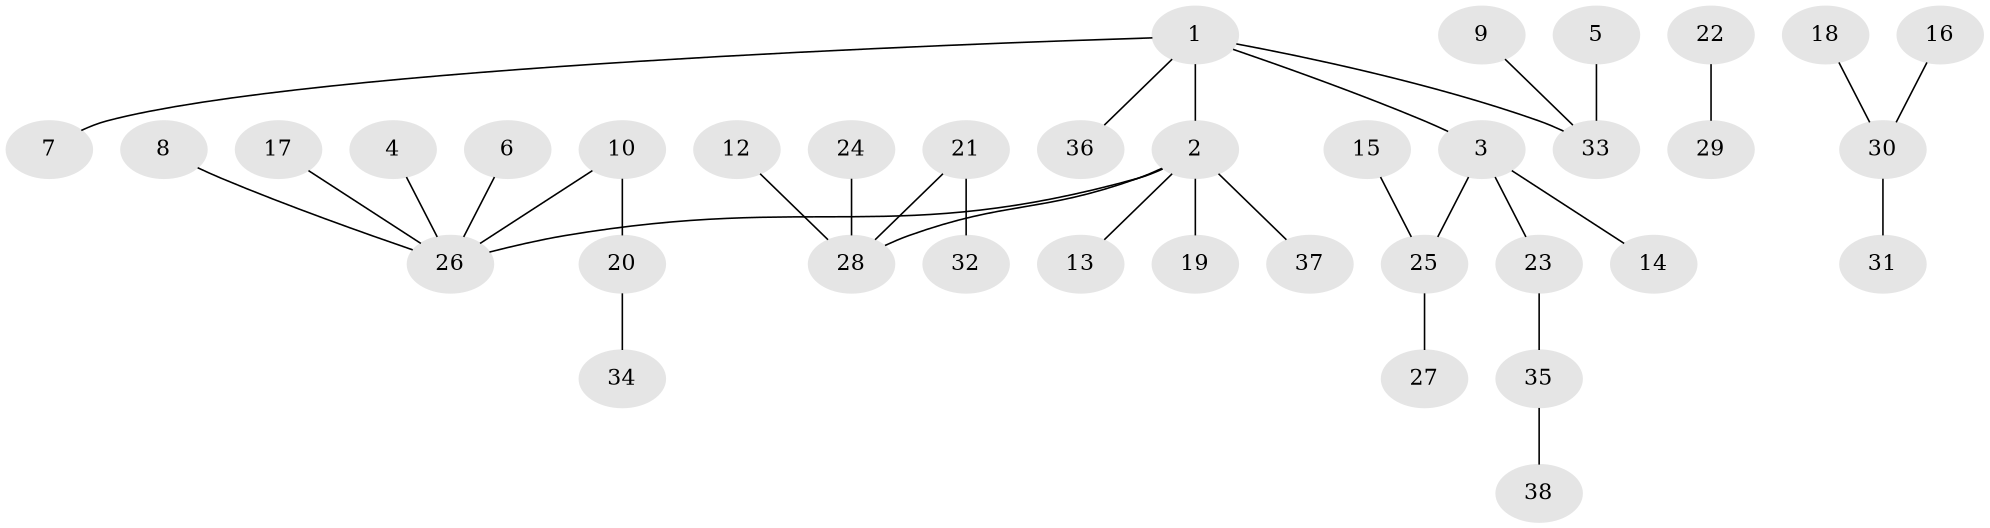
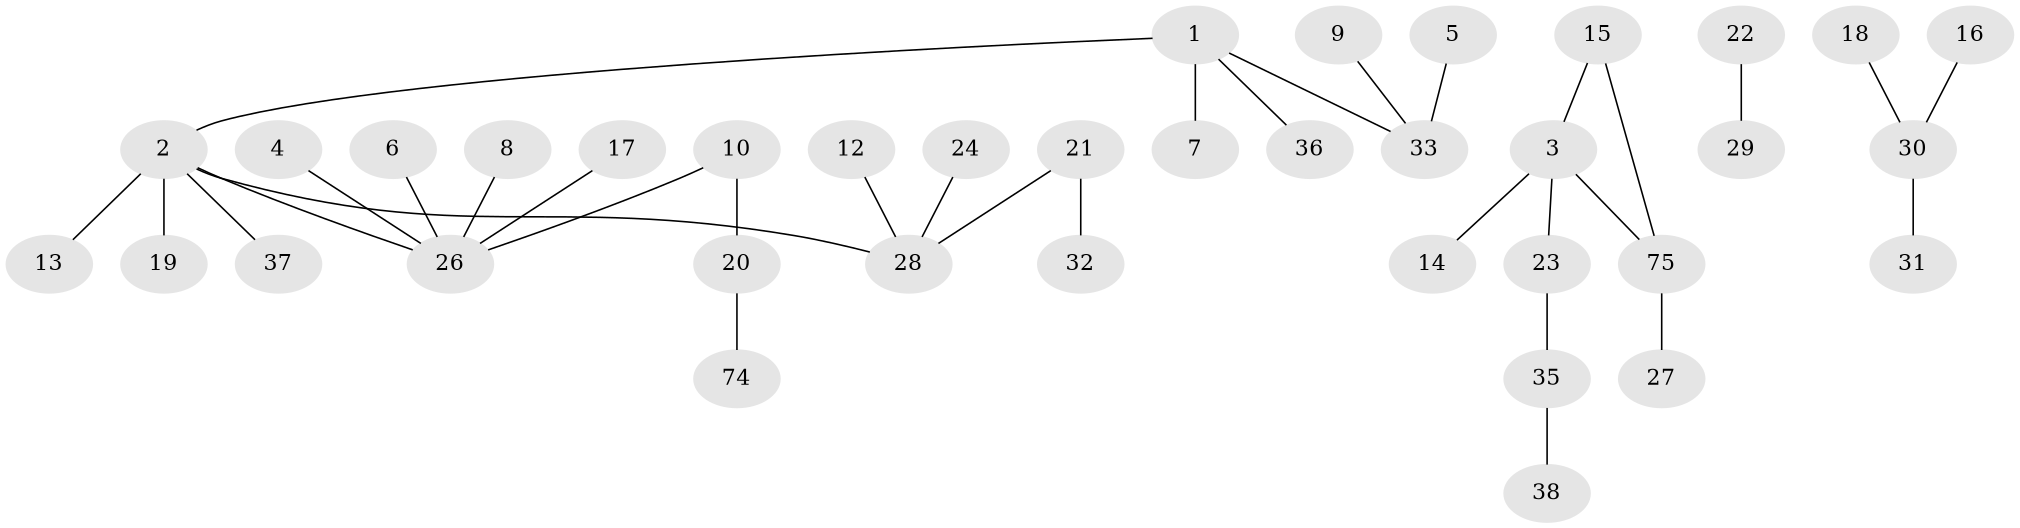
(1341, 88) -> (1576, 92)
(1425, 264) -> (1662, 264)
(622, 379) -> (737, 379)
